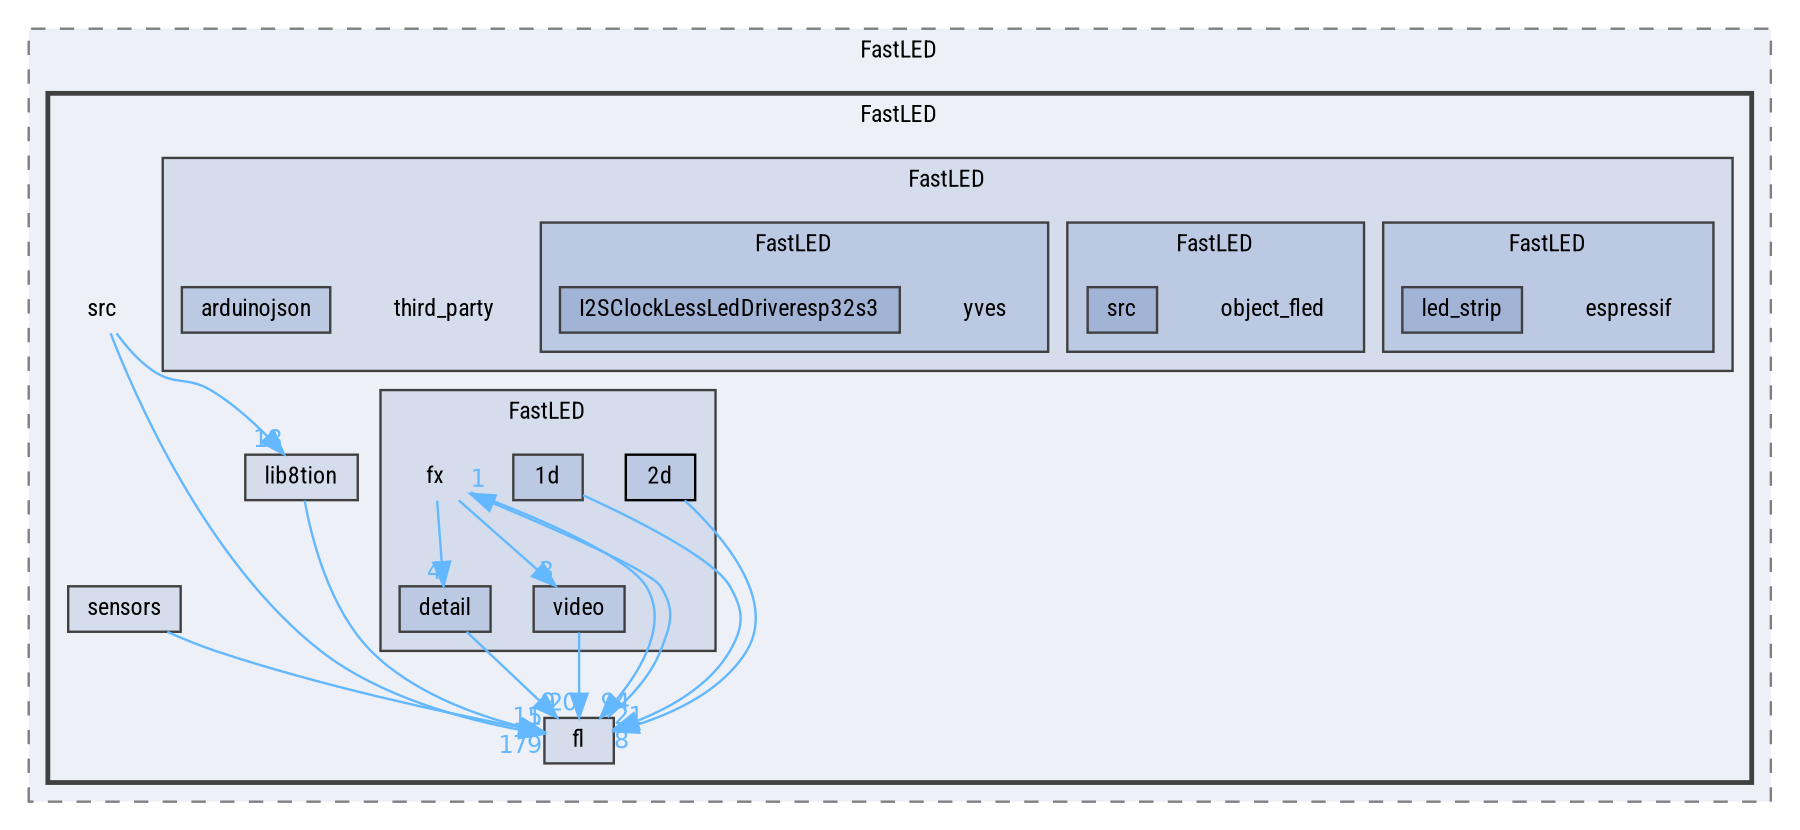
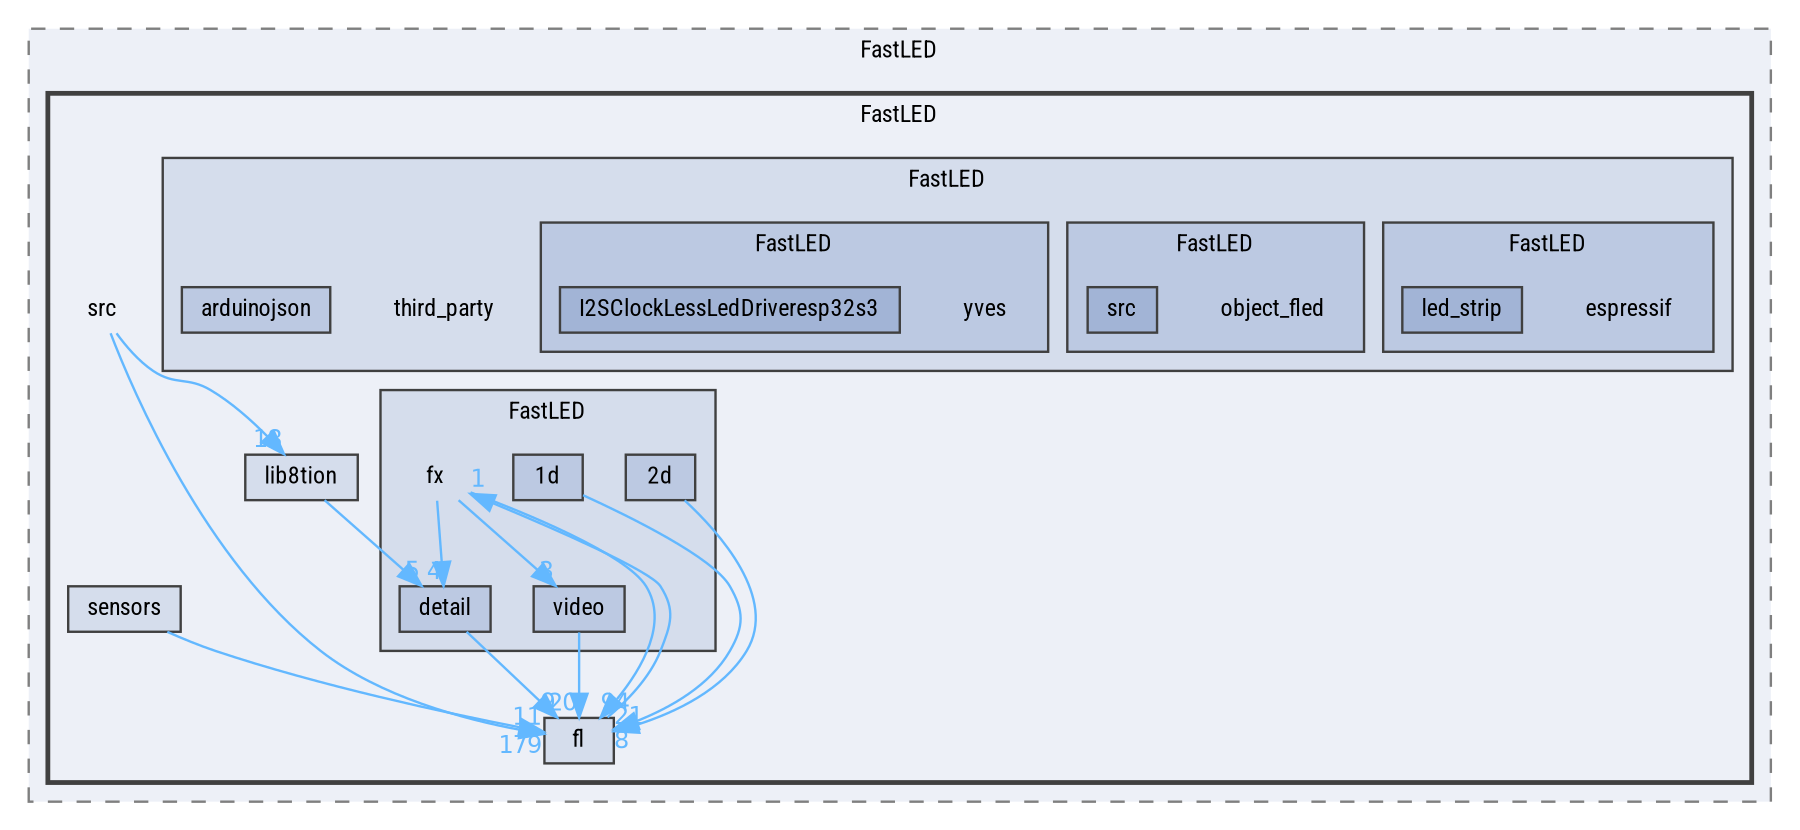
(660, 477) -> (660, 477)
(361, 639) -> (364, 535)
